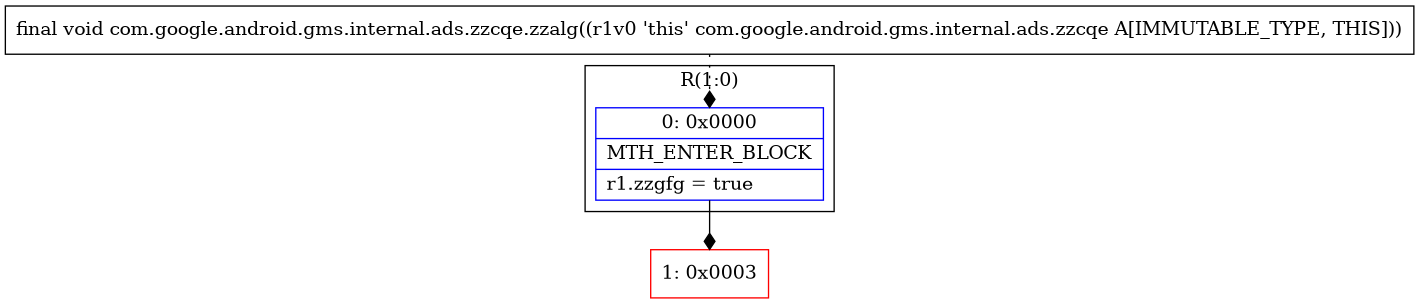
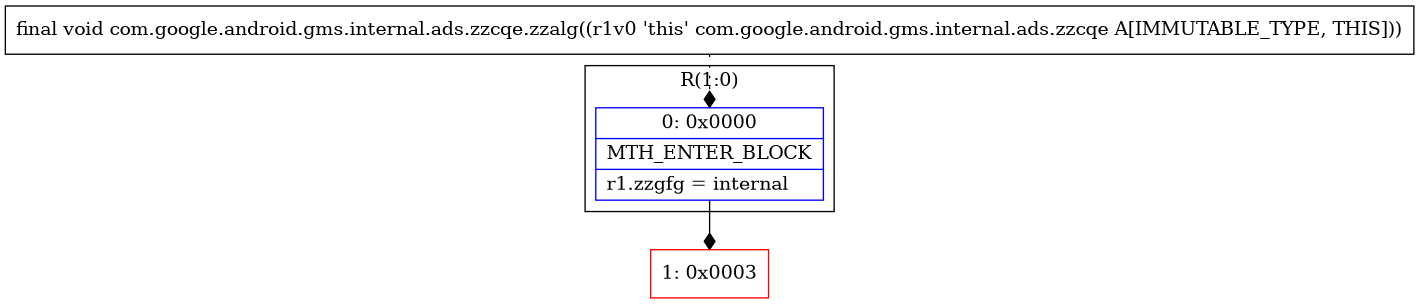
(680, 184) -> (698, 184)
